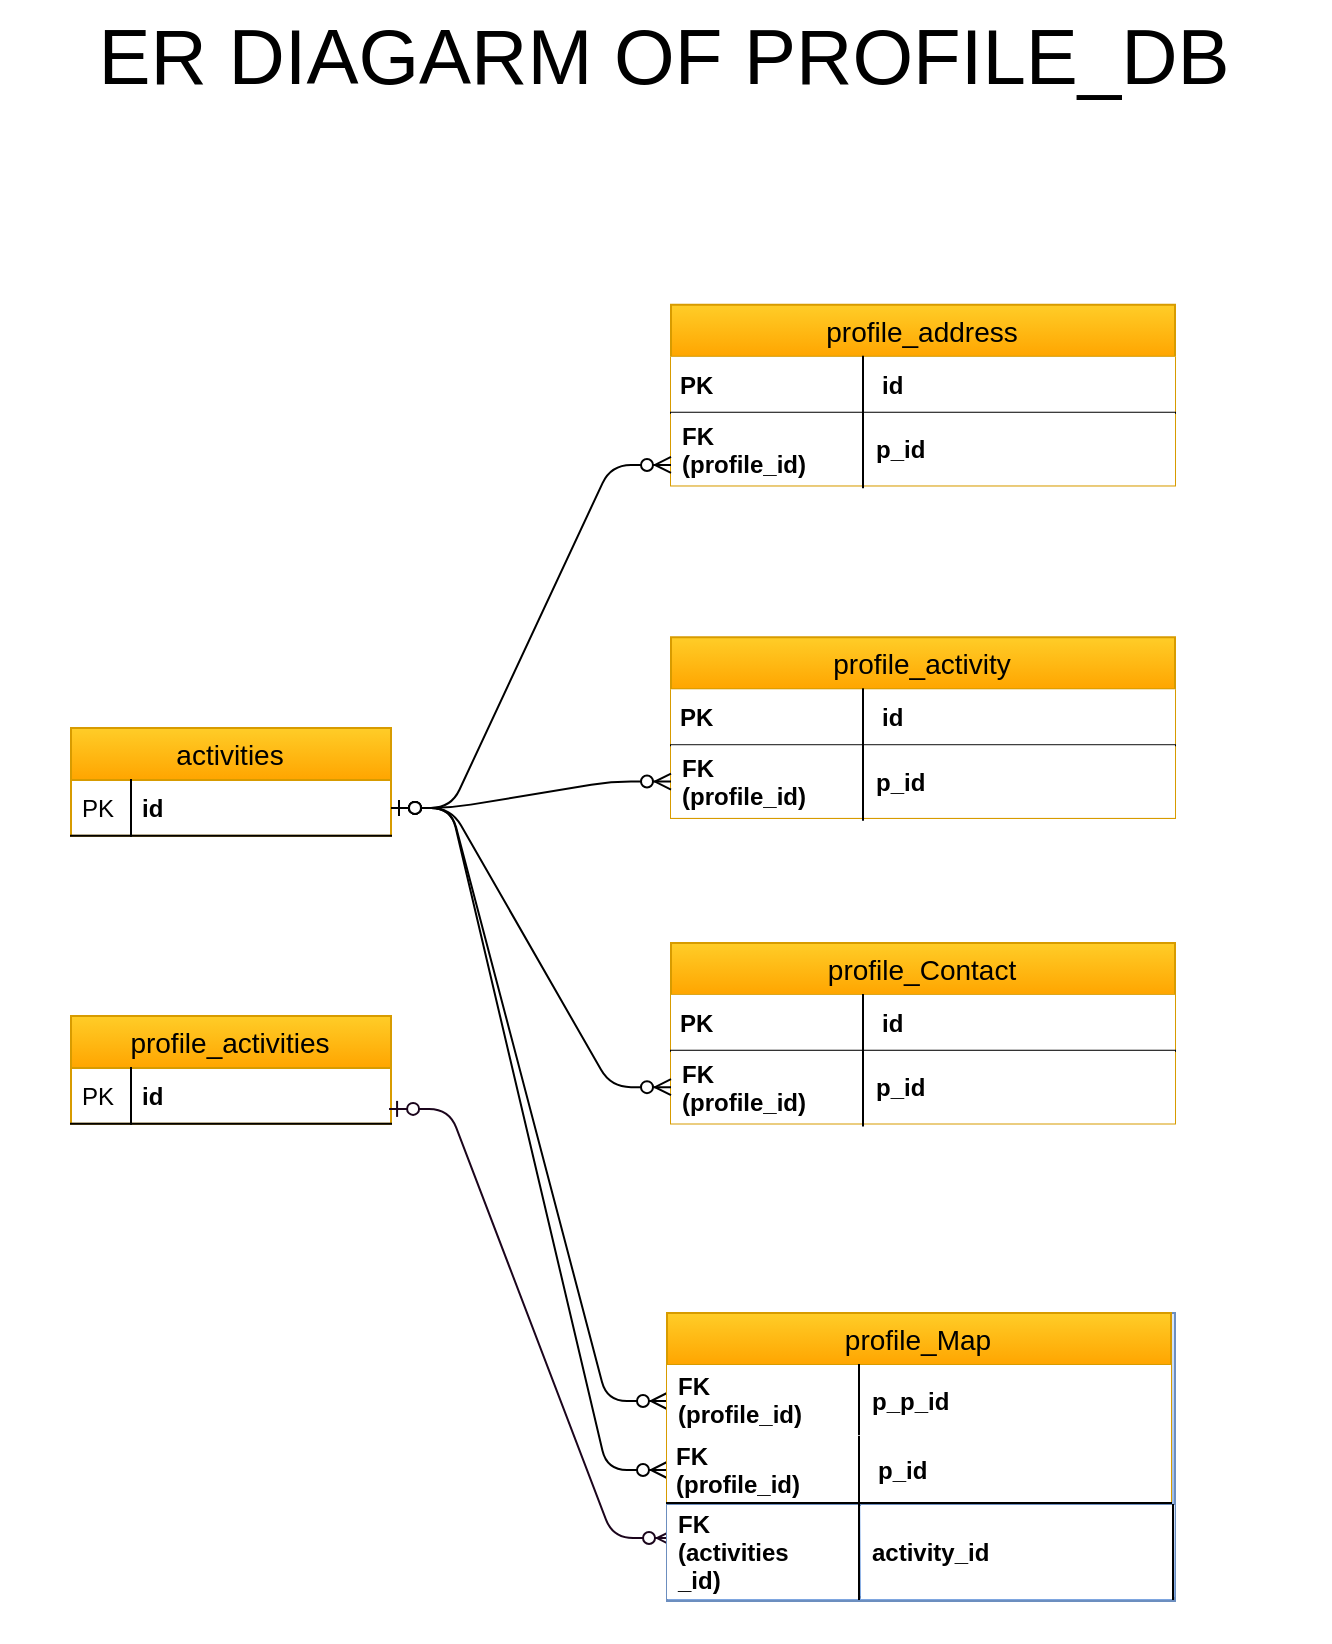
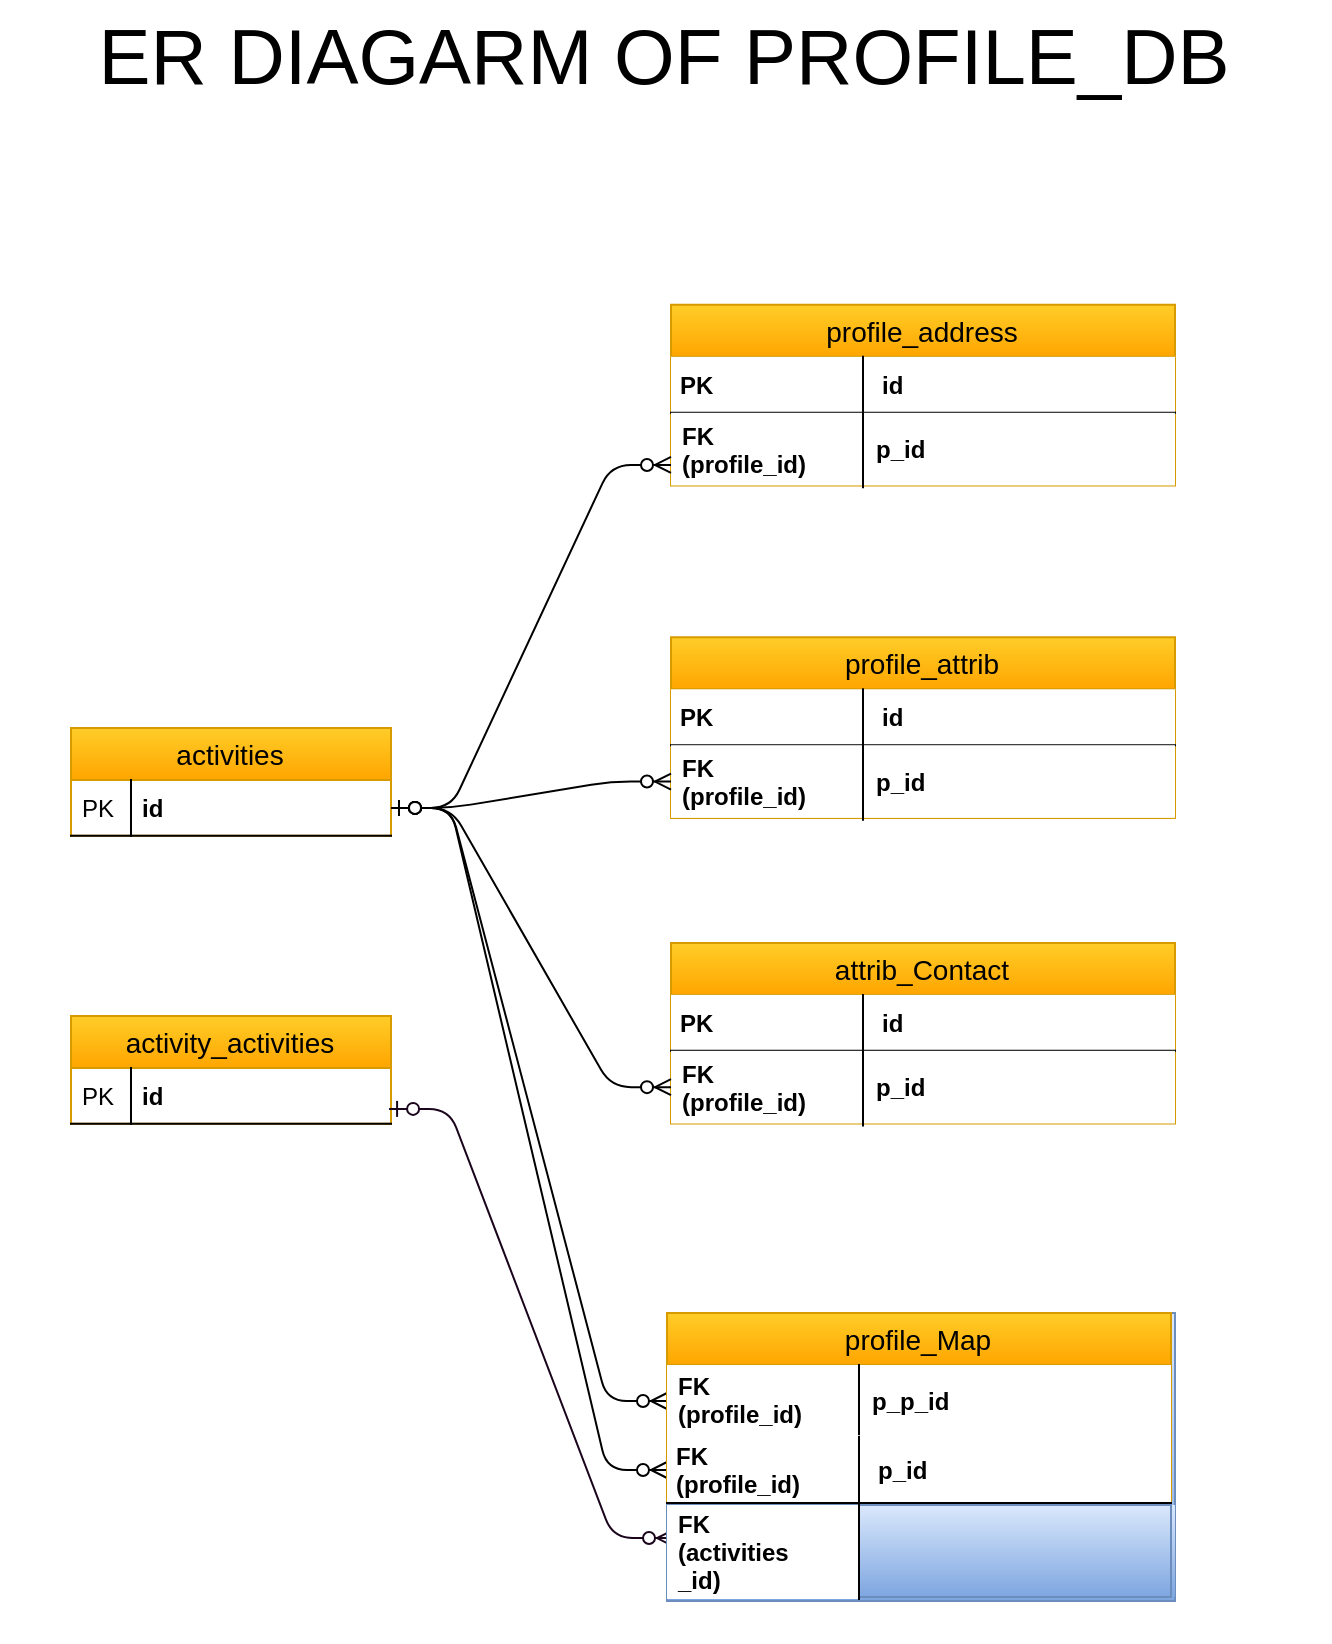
(922, 665) -> (922, 665)
(922, 971) -> (922, 971)
(230, 1044) -> (230, 1044)
(1017, 1552) -> none
